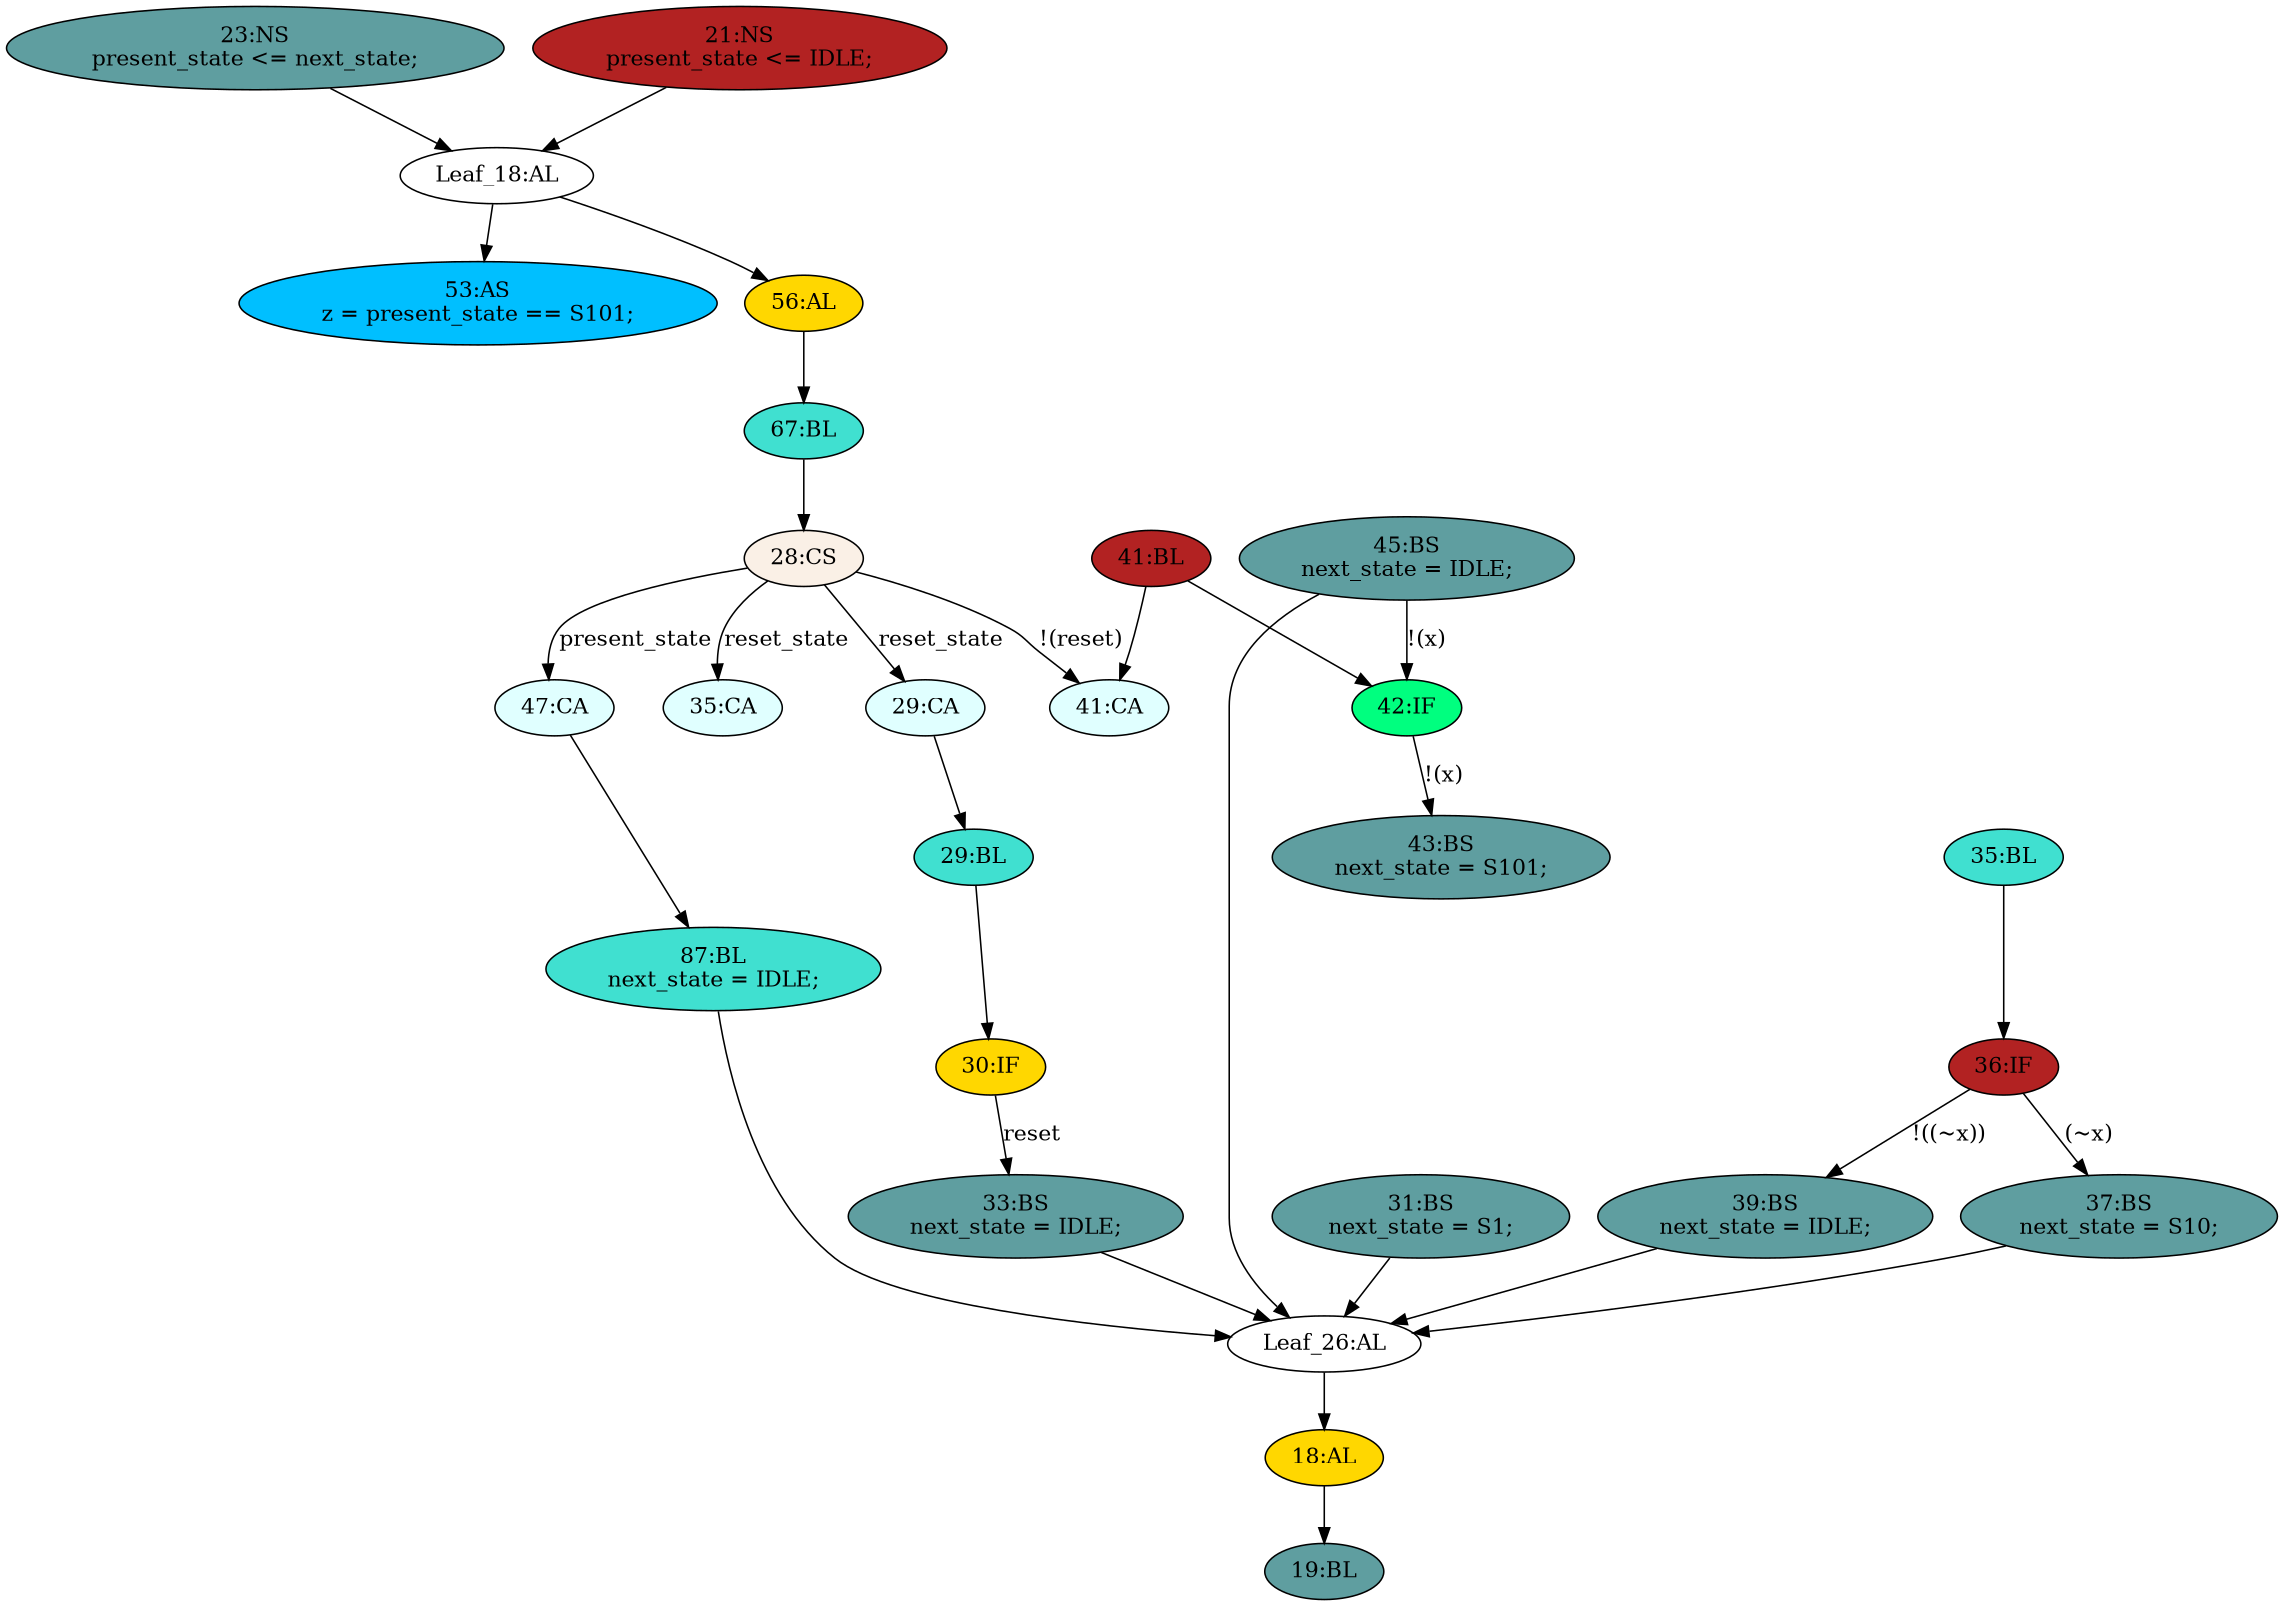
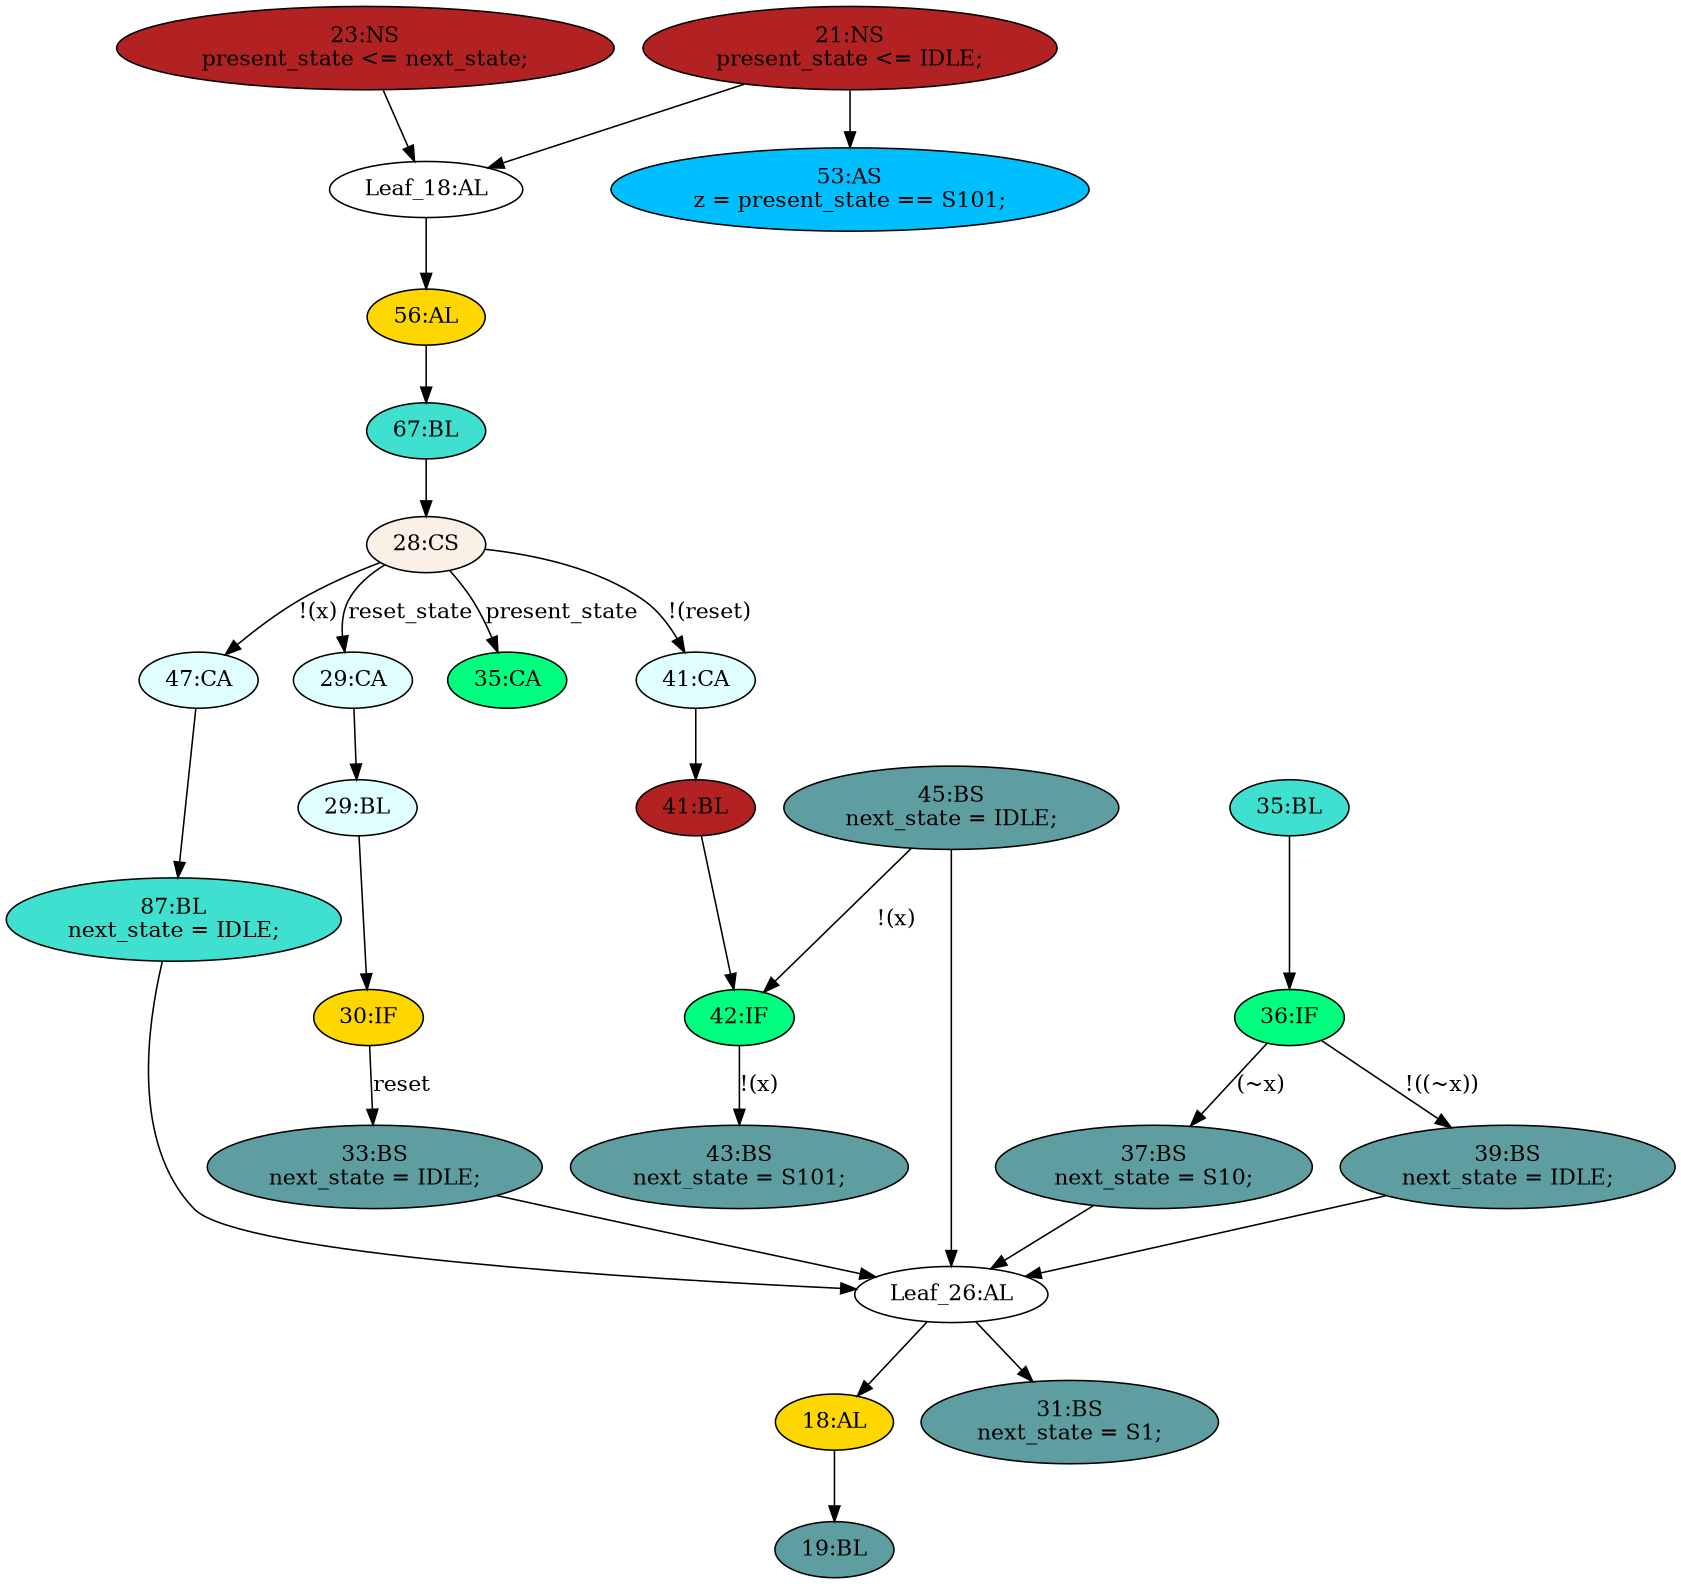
(255, 48) -> (365, 48)
(490, 225) -> (850, 111)
(1137, 626) -> (696, 736)
(636, 640) -> (318, 612)
(787, 640) -> (562, 612)
(723, 708) -> (507, 680)
(974, 857) -> (358, 808)
(2004, 1067) -> (1289, 1017)
(1372, 1281) -> (999, 1346)
